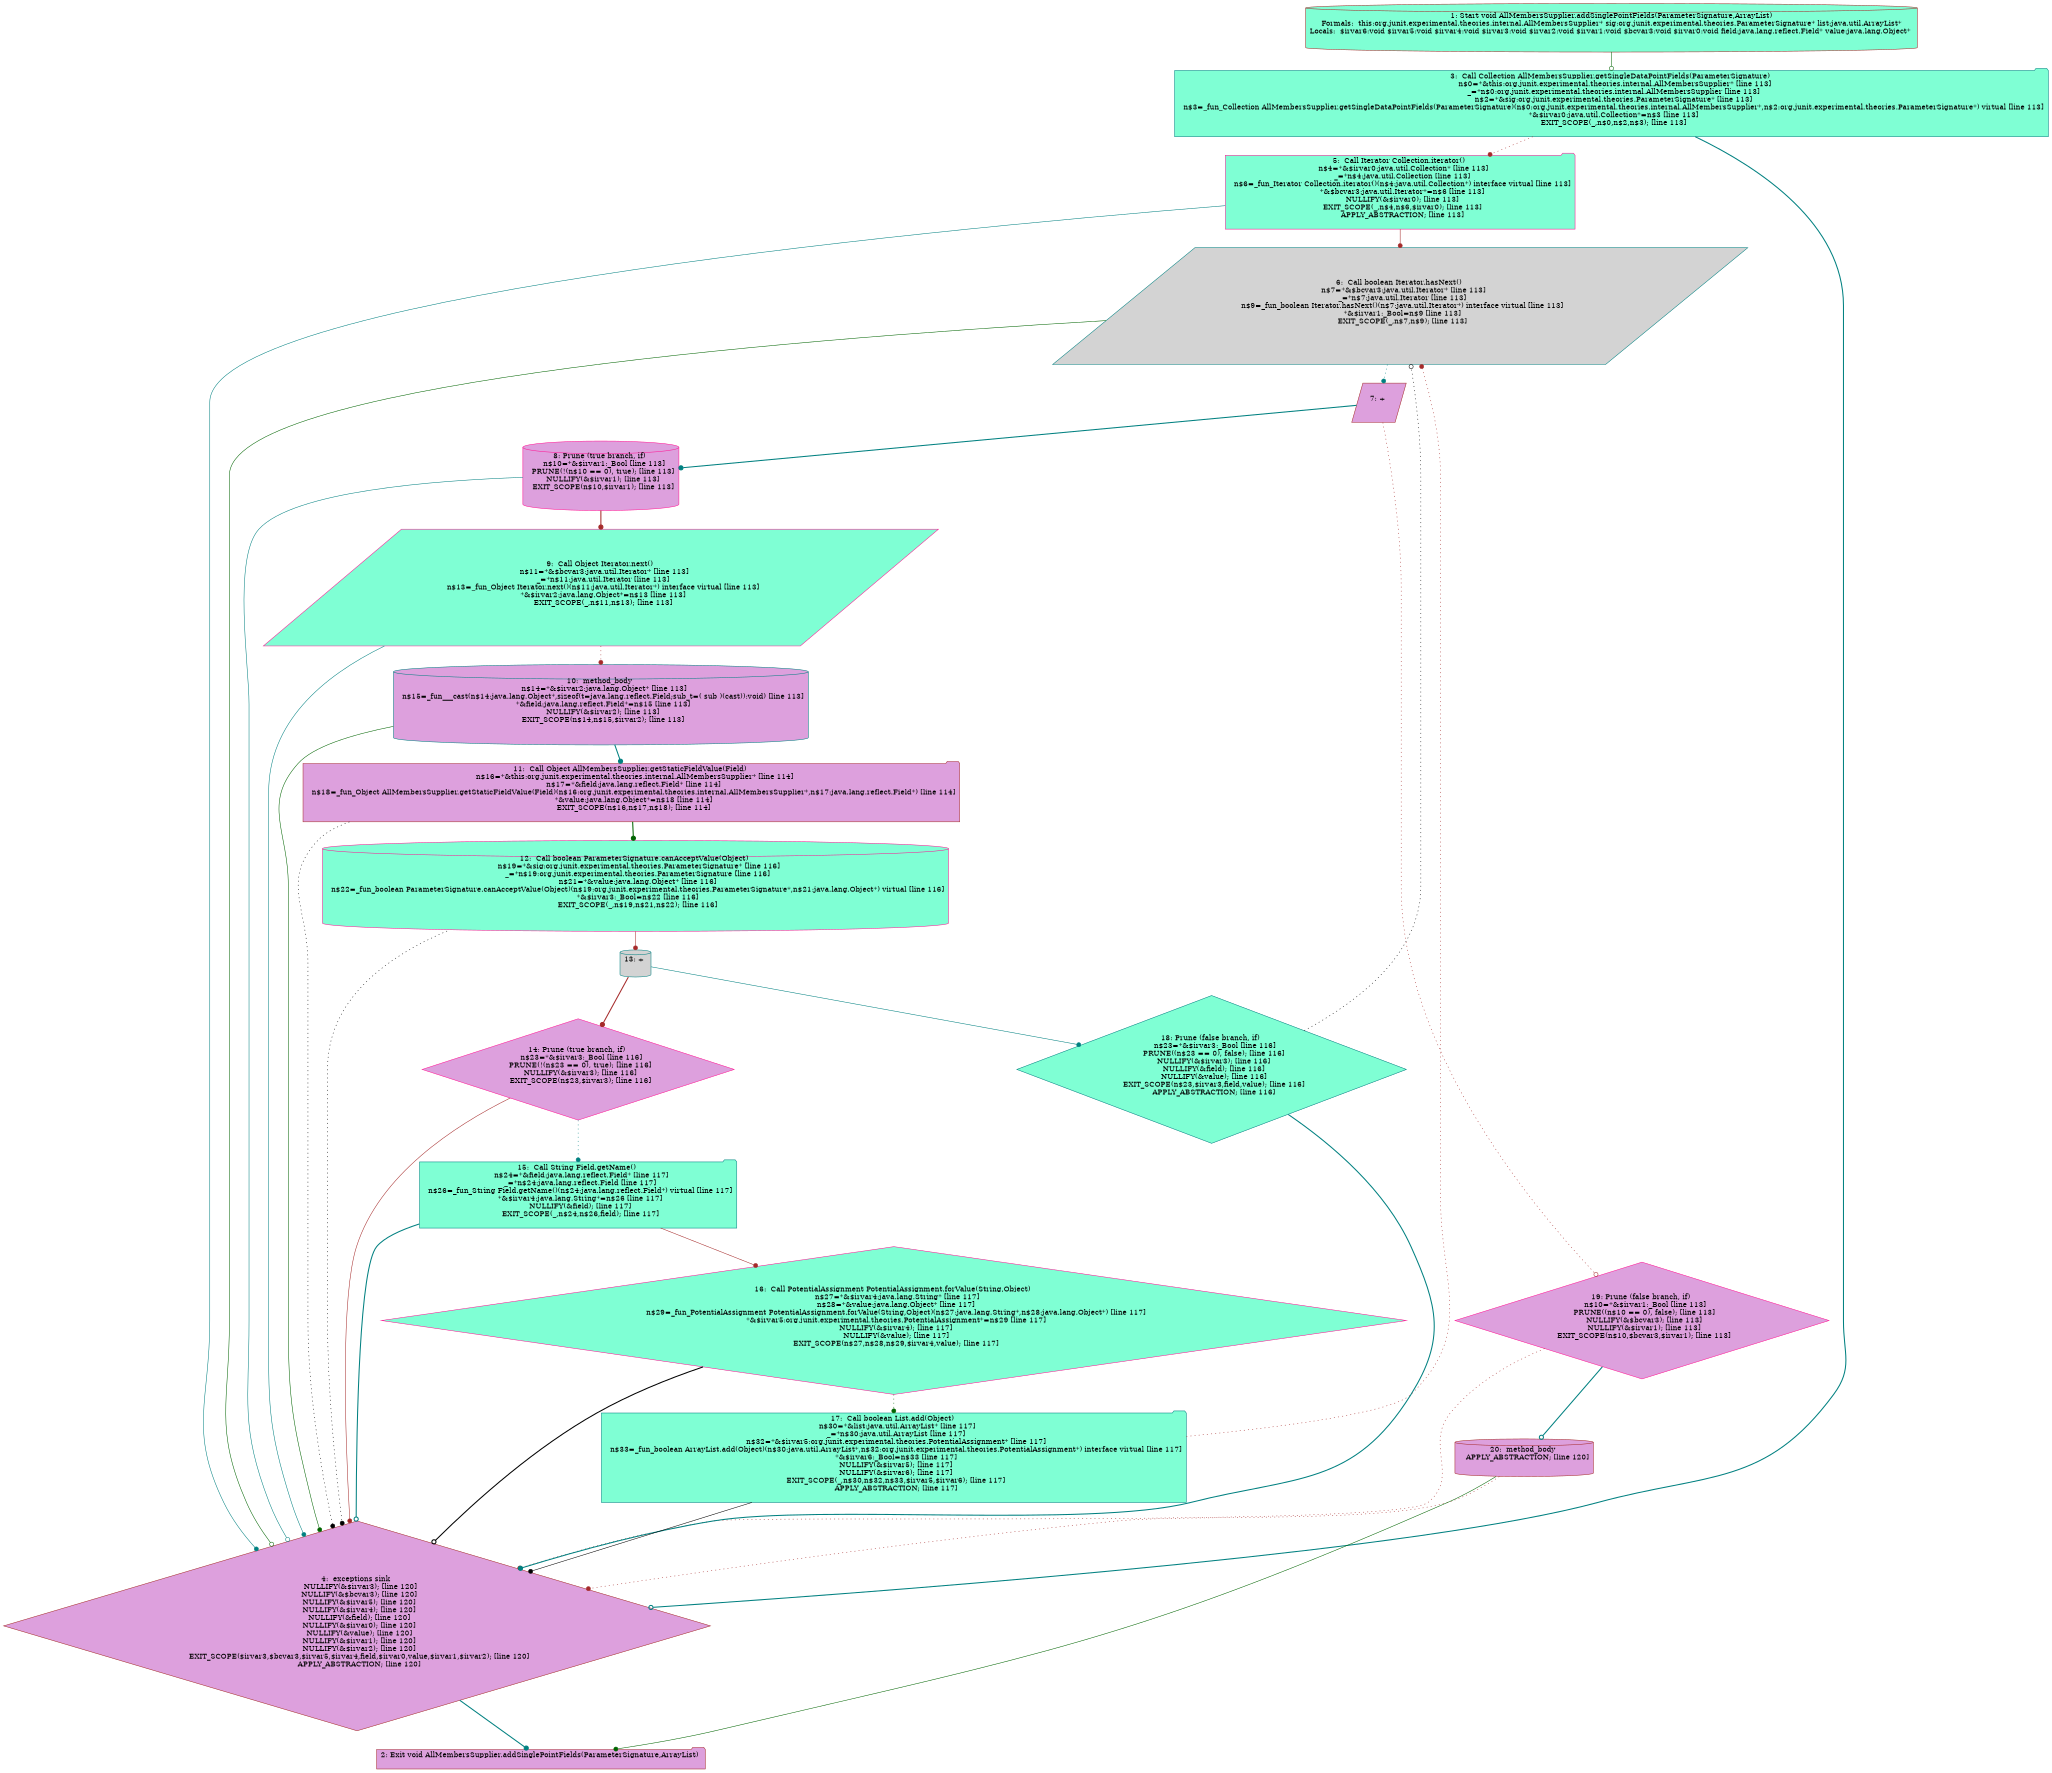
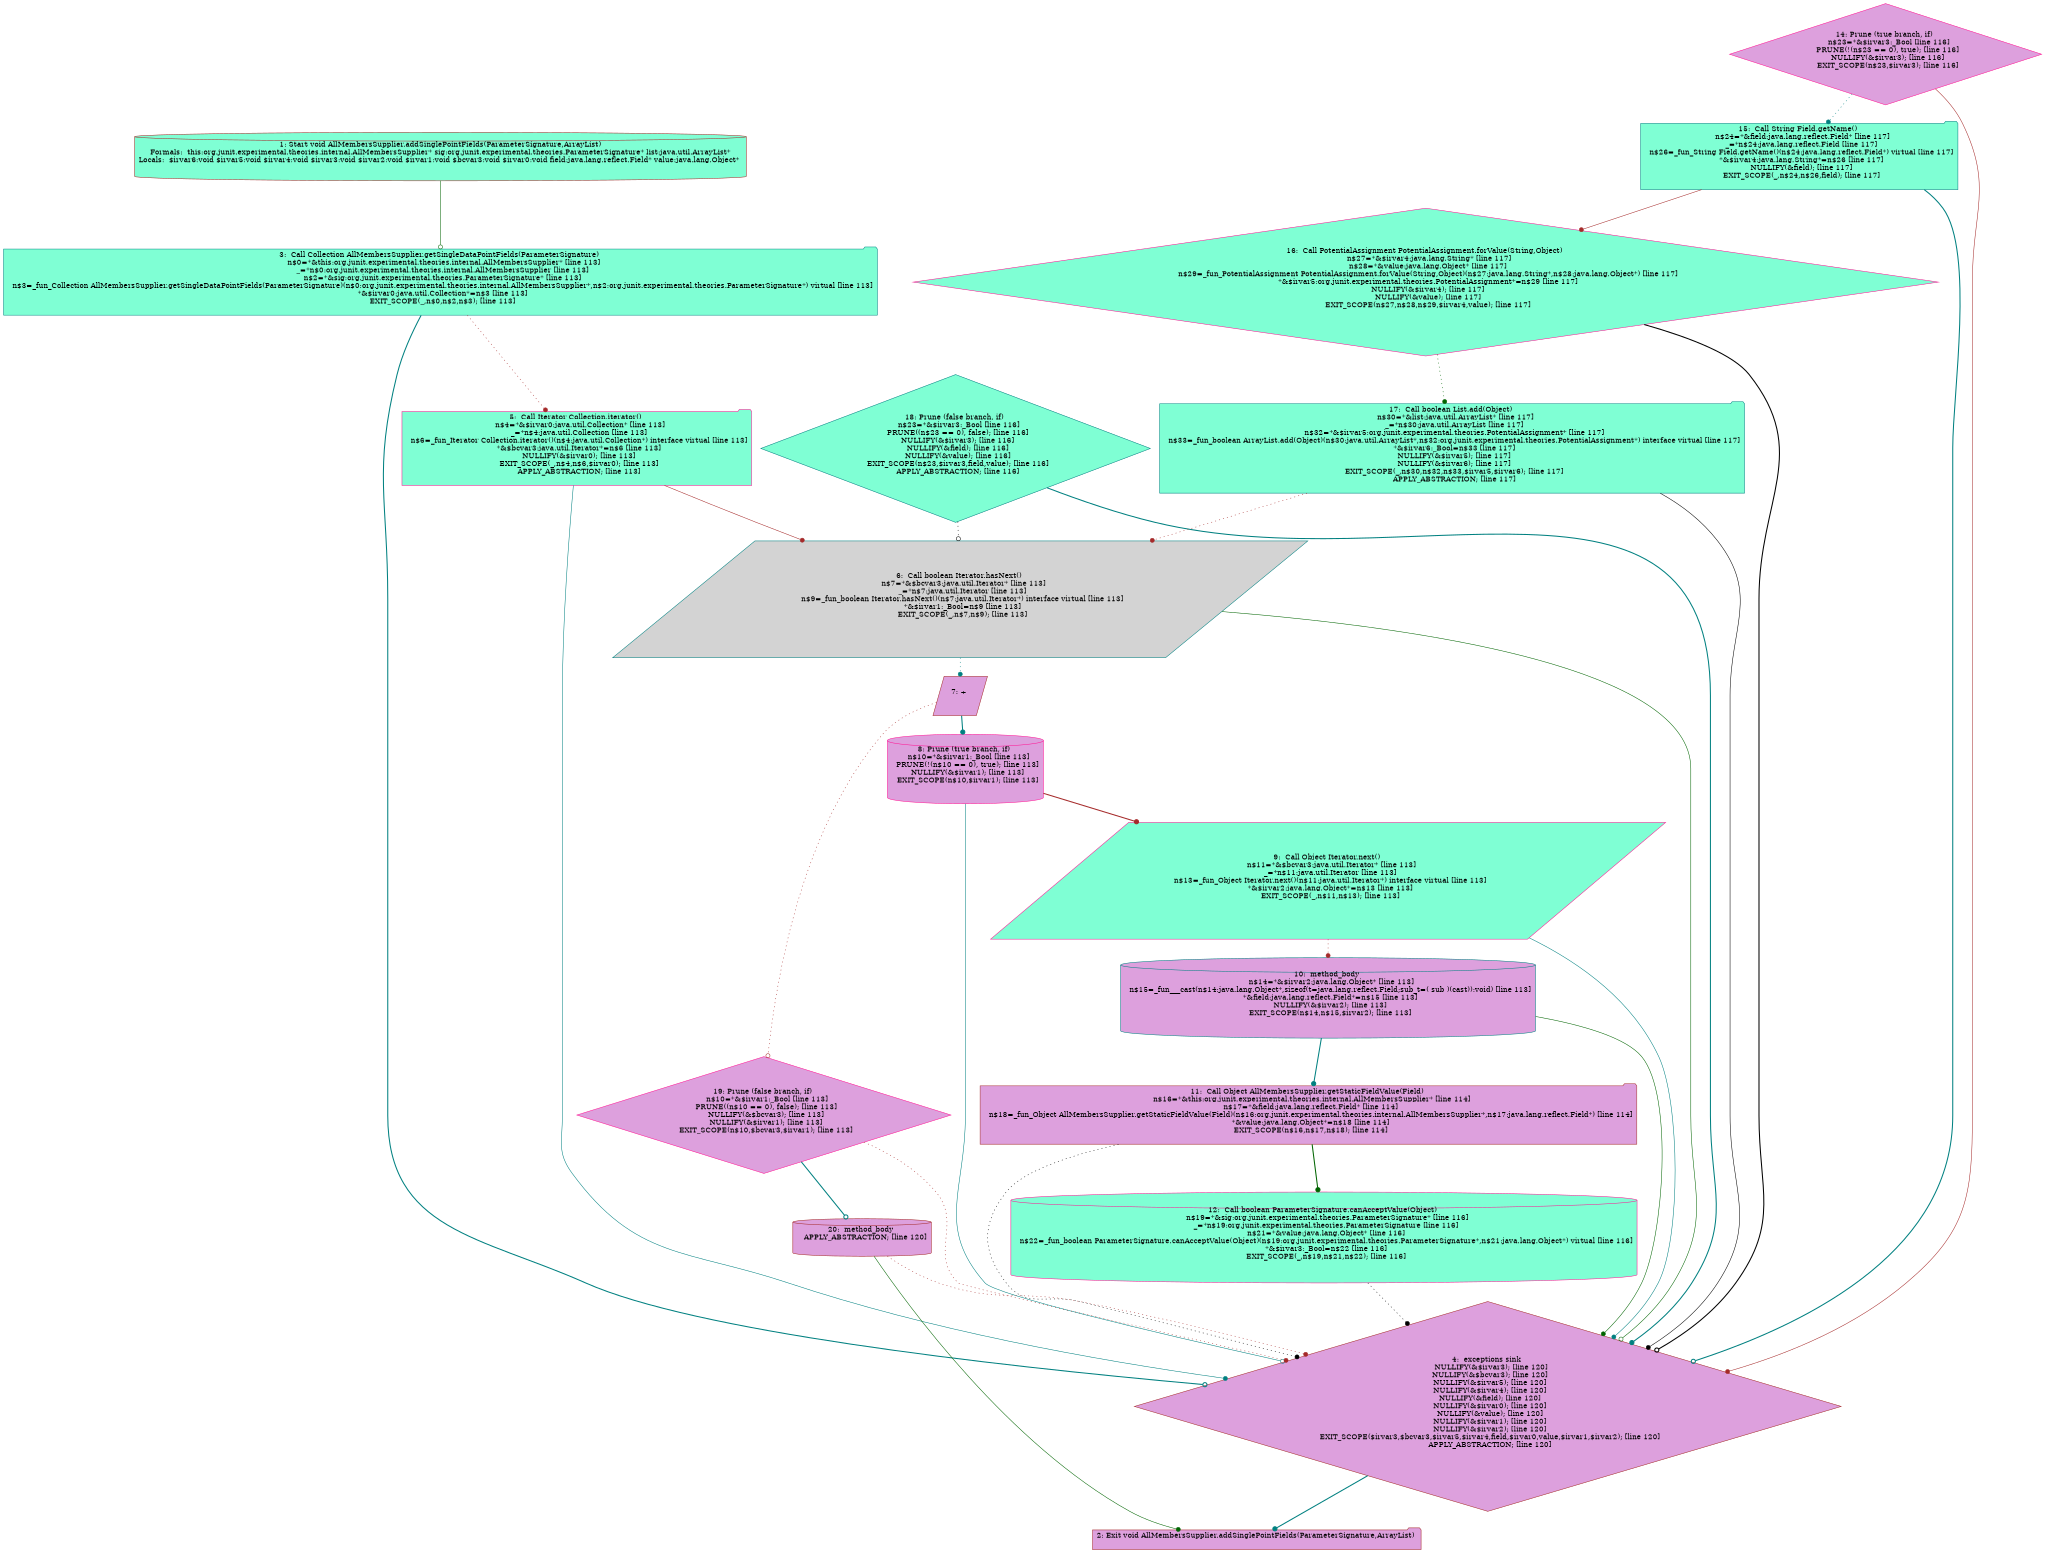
(636, 963) -> none
